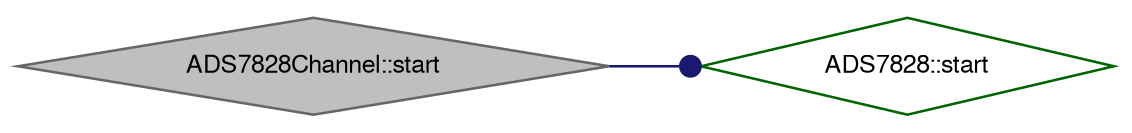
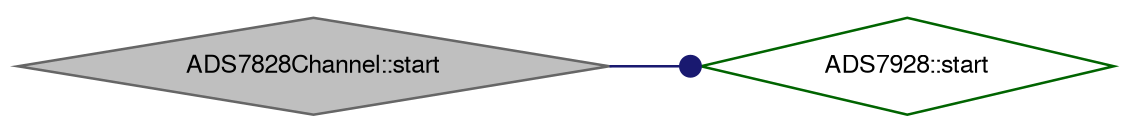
(907, 66) -> (907, 66)
